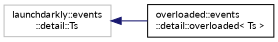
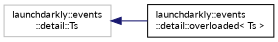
(211, 21) -> (211, 21)
